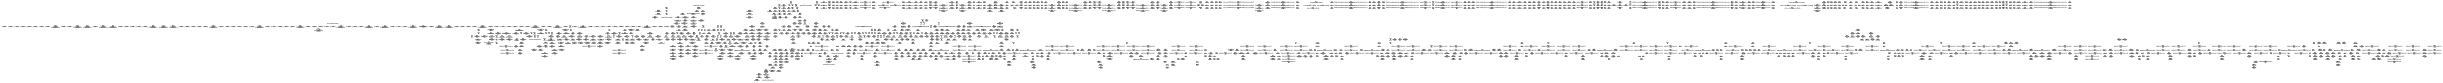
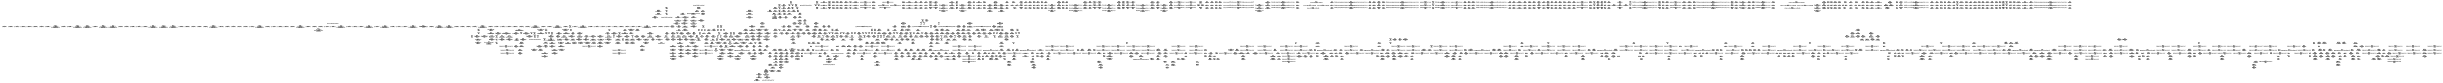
none -> (1640, 53)
